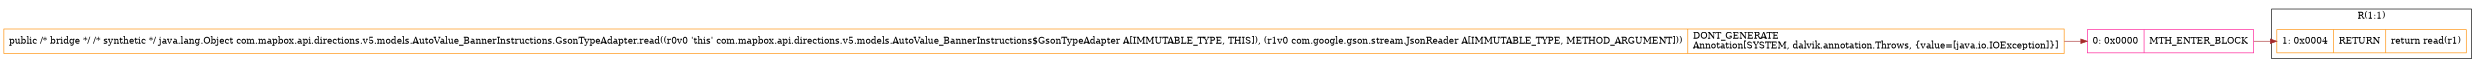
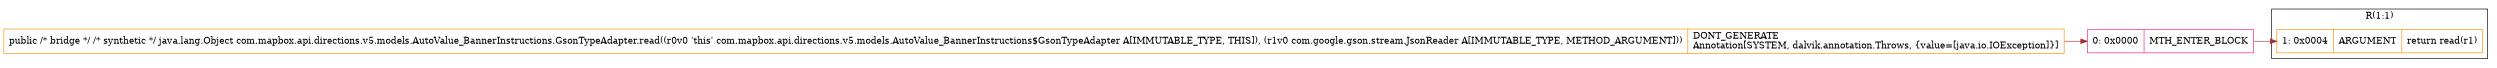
(2360, 41) -> (2368, 41)
